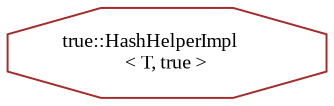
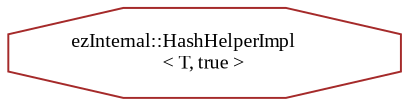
(167, 53) -> (205, 53)
